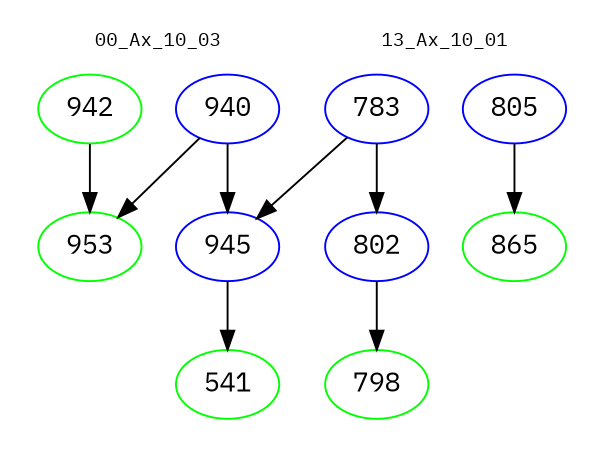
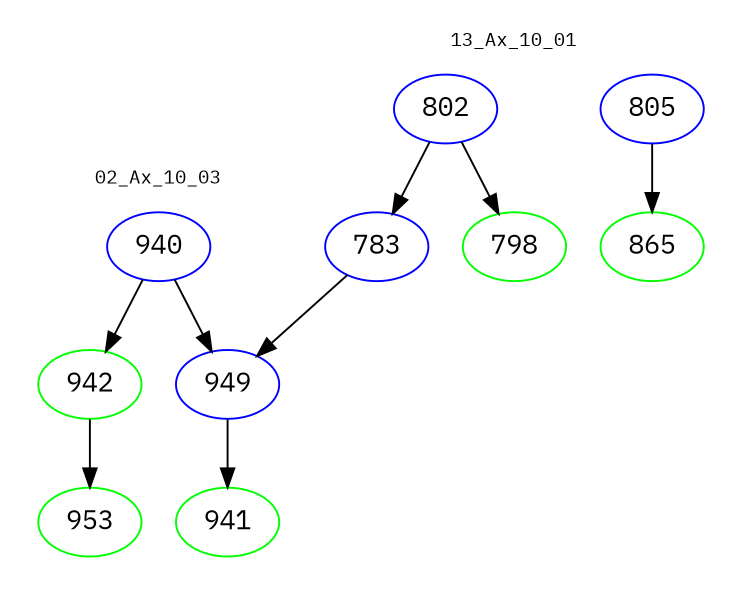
(159, 41) -> (159, 179)
(377, 168) -> (416, 169)
(166, 171) -> (129, 307)
(228, 247) -> (228, 384)
(228, 384) -> (228, 522)
